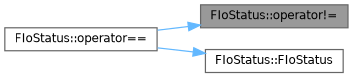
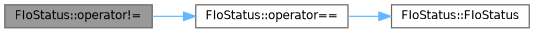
(173, 28) -> (168, 16)
